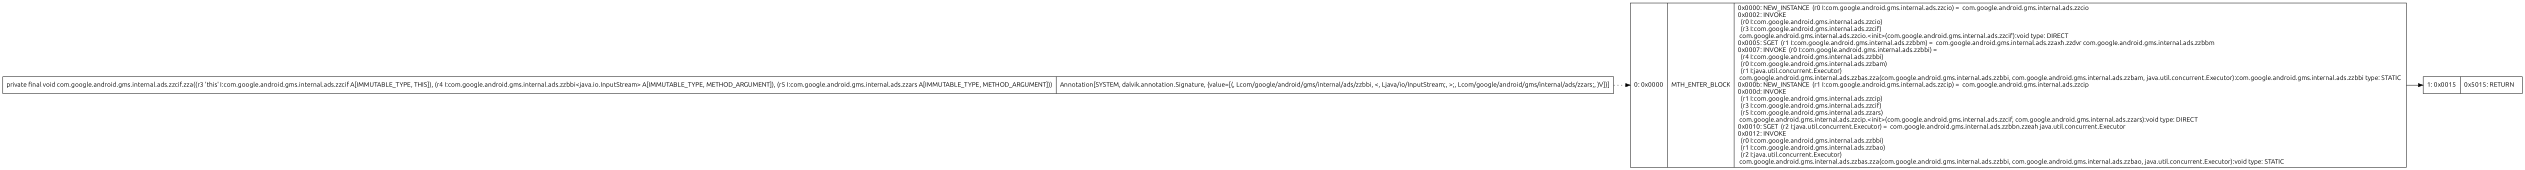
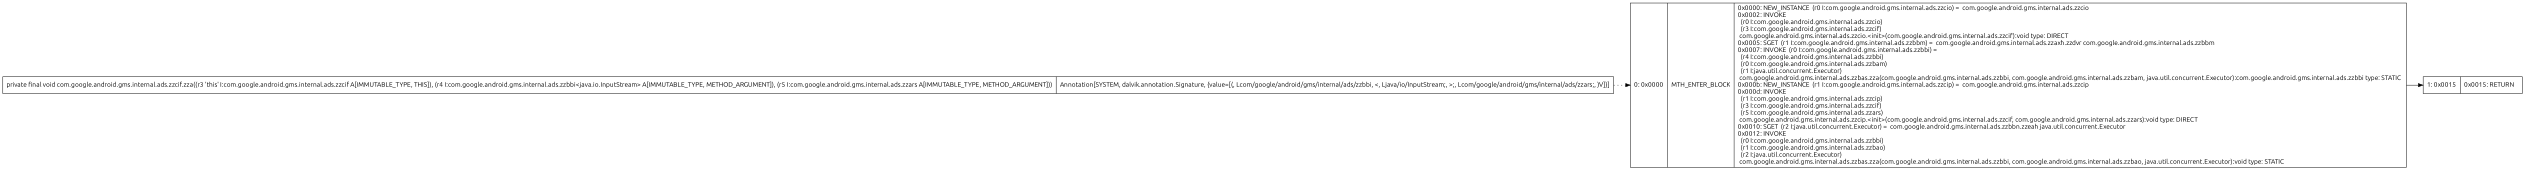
(2491, 85) -> (2491, 85)
